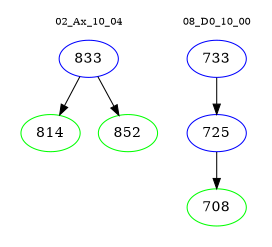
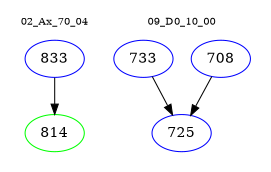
(89, 22) -> (55, 22)
(217, 22) -> (182, 22)
(128, 133) -> none
(217, 165) -> (204, 91)
(217, 207) -> (221, 59)
